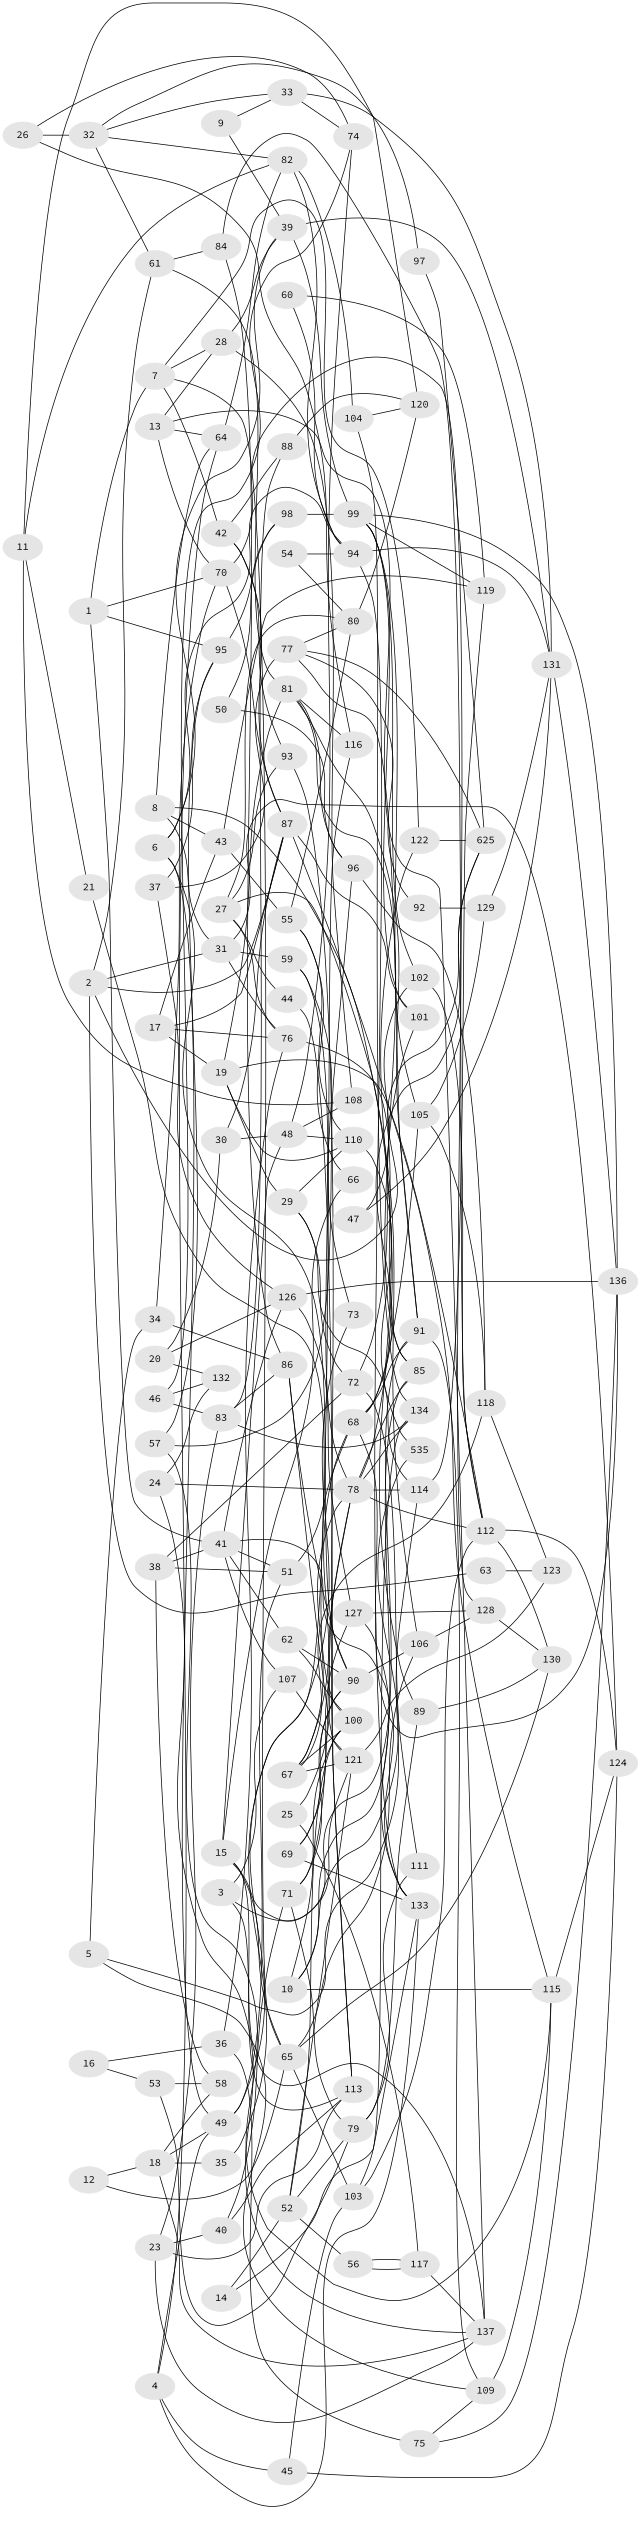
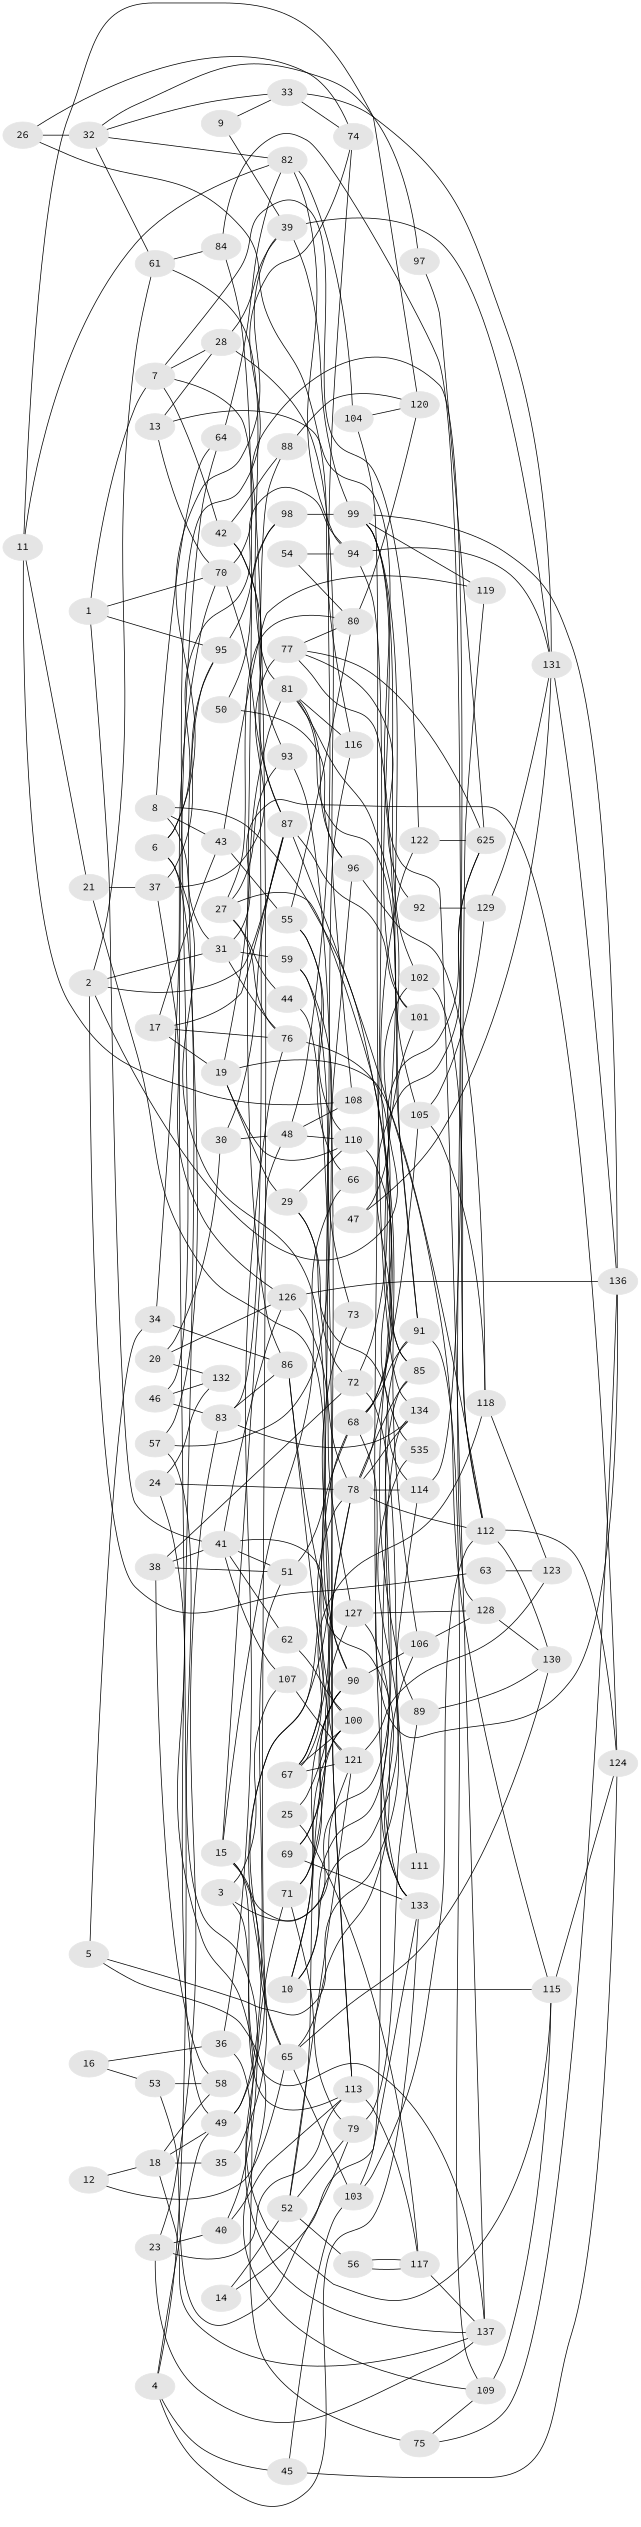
(287, 295) -> none
(192, 433) -> none
none -> (122, 888)
(320, 1661) -> (314, 1759)
(386, 1998) -> none
none -> (400, 2173)
